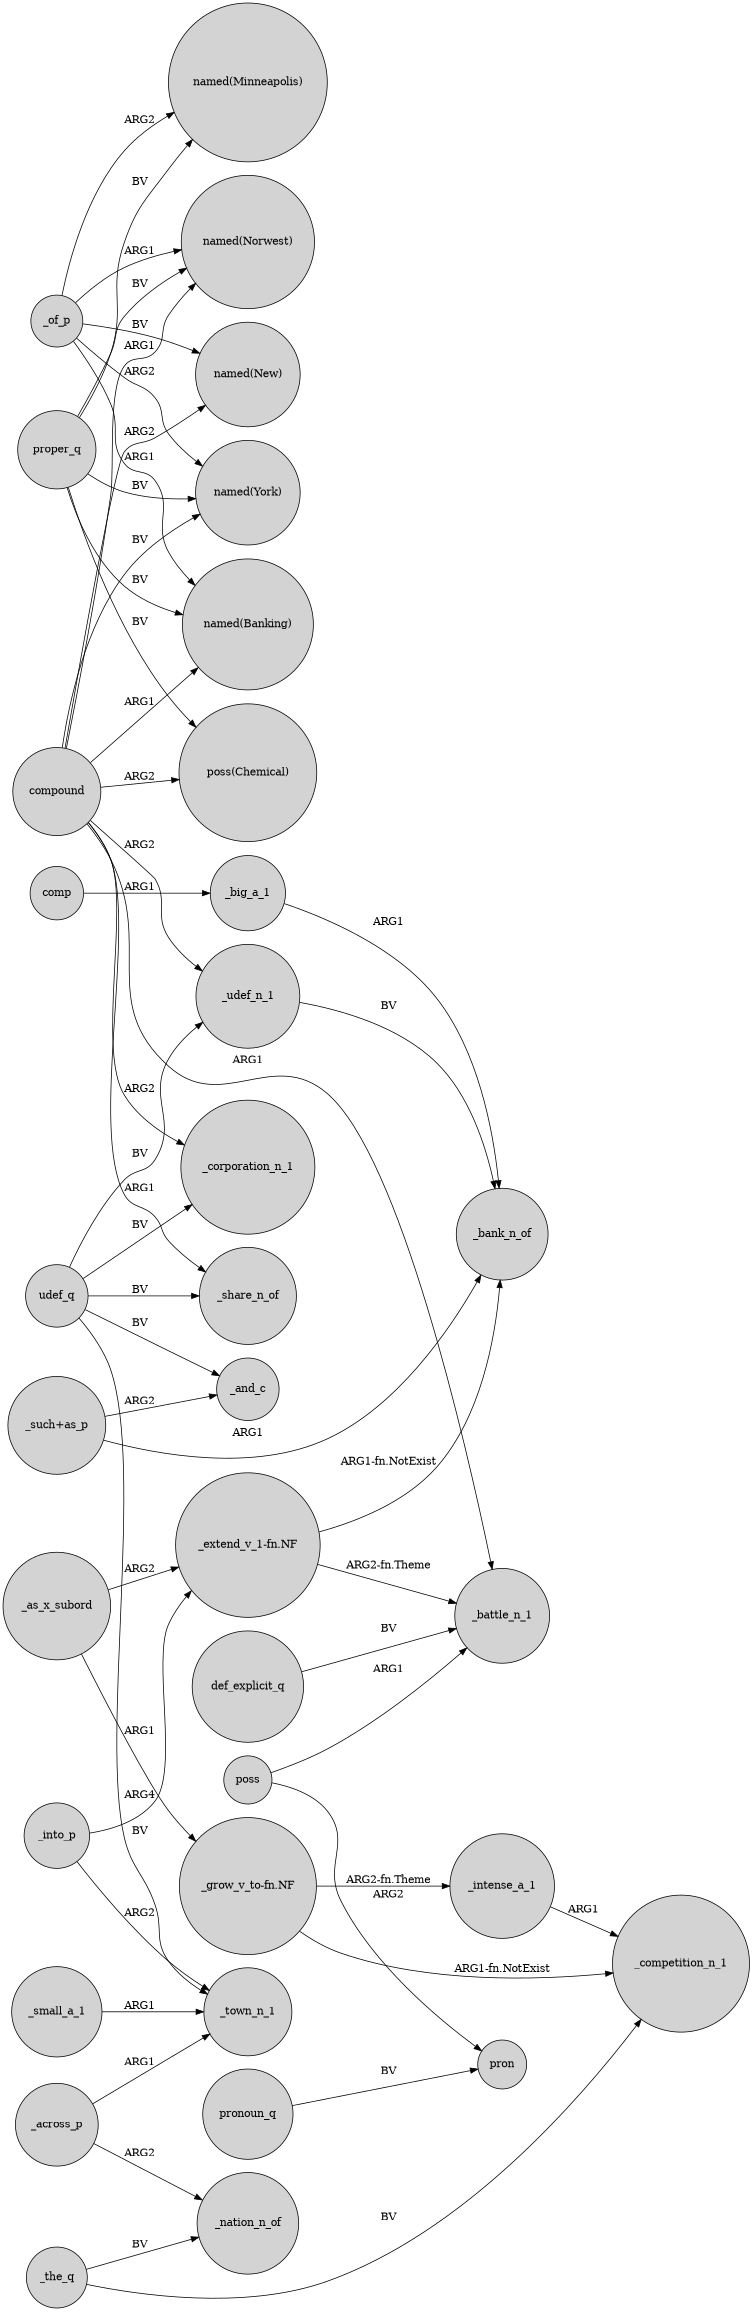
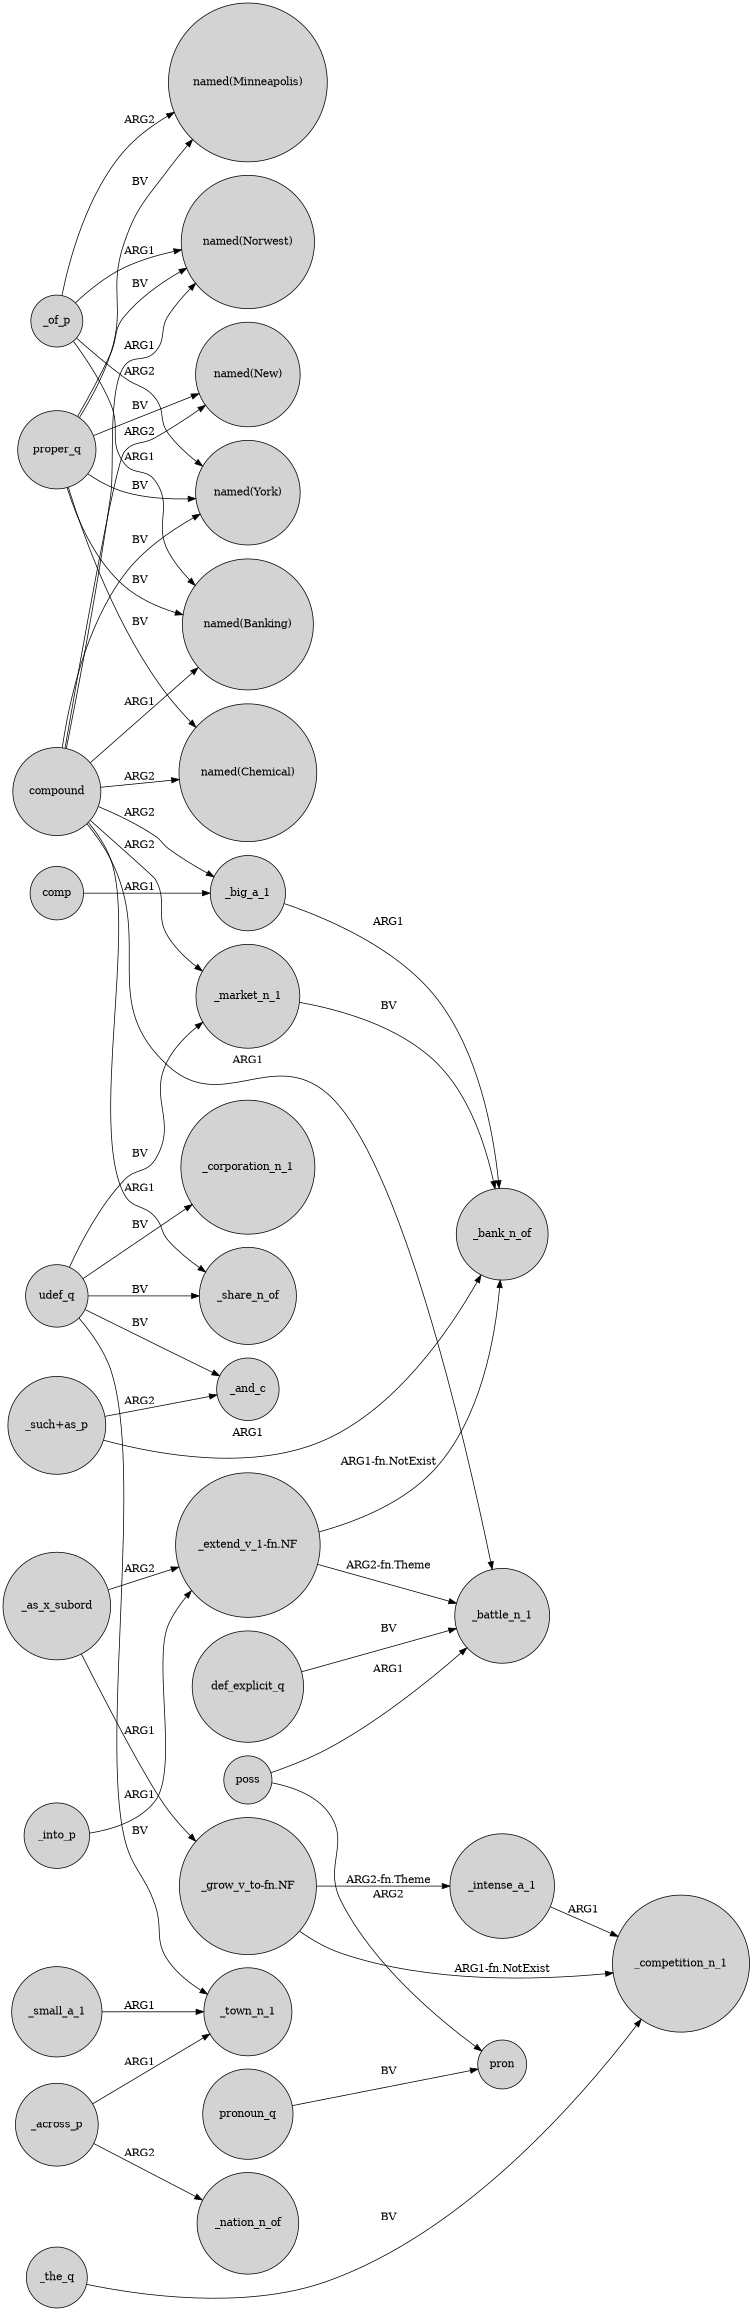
(139, 333) -> (143, 416)
(248, 773) -> (248, 773)
(248, 996) -> (248, 996)
(119, 1079) -> (155, 836)
(140, 1795) -> (140, 1795)
(135, 1929) -> none
(139, 2254) -> none
